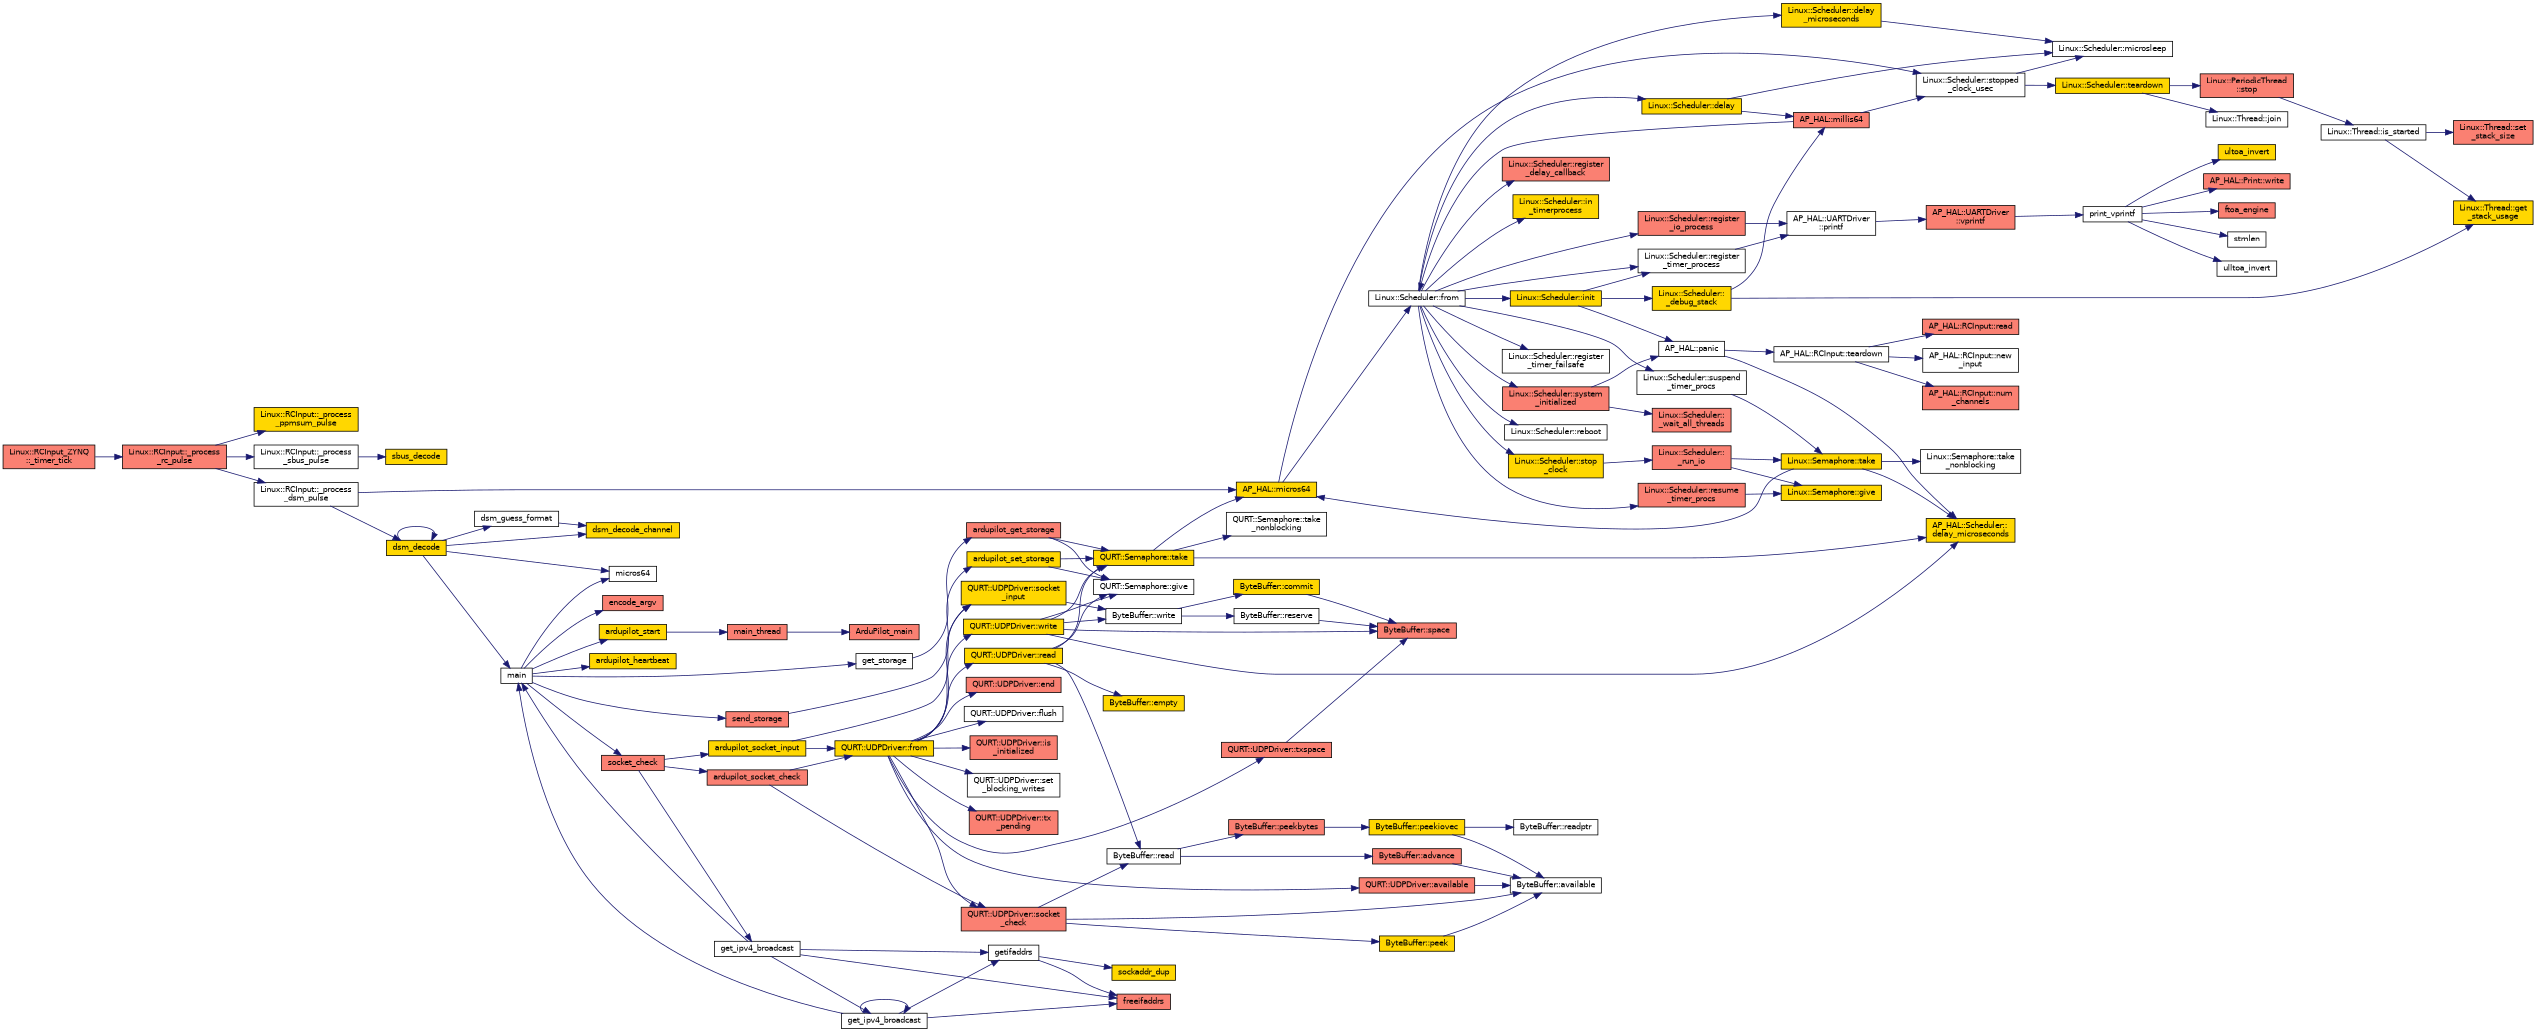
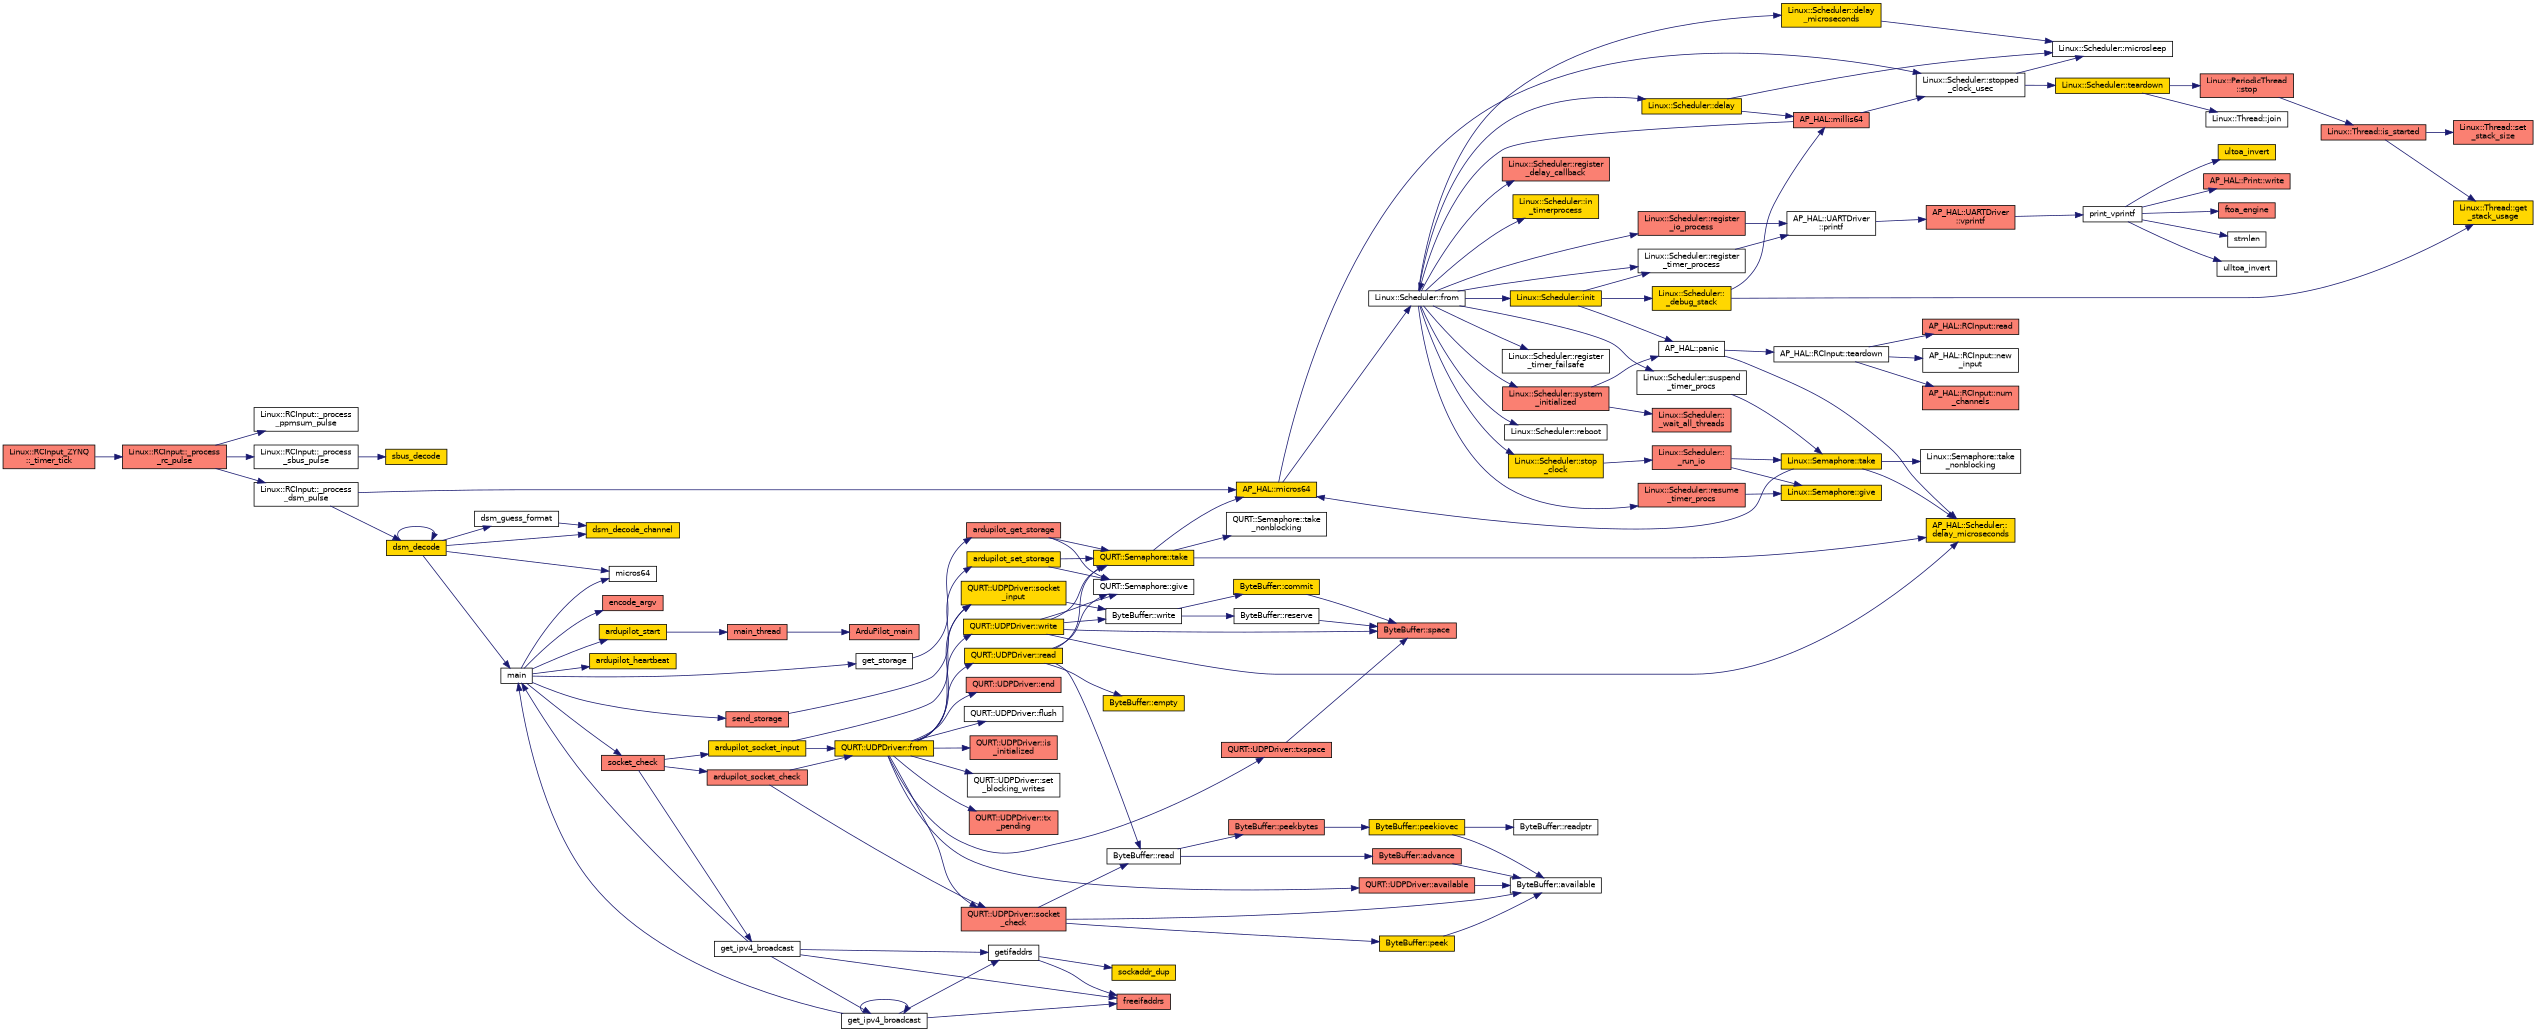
(2374, 132) -> (2374, 132)
(306, 419) -> (306, 419)
